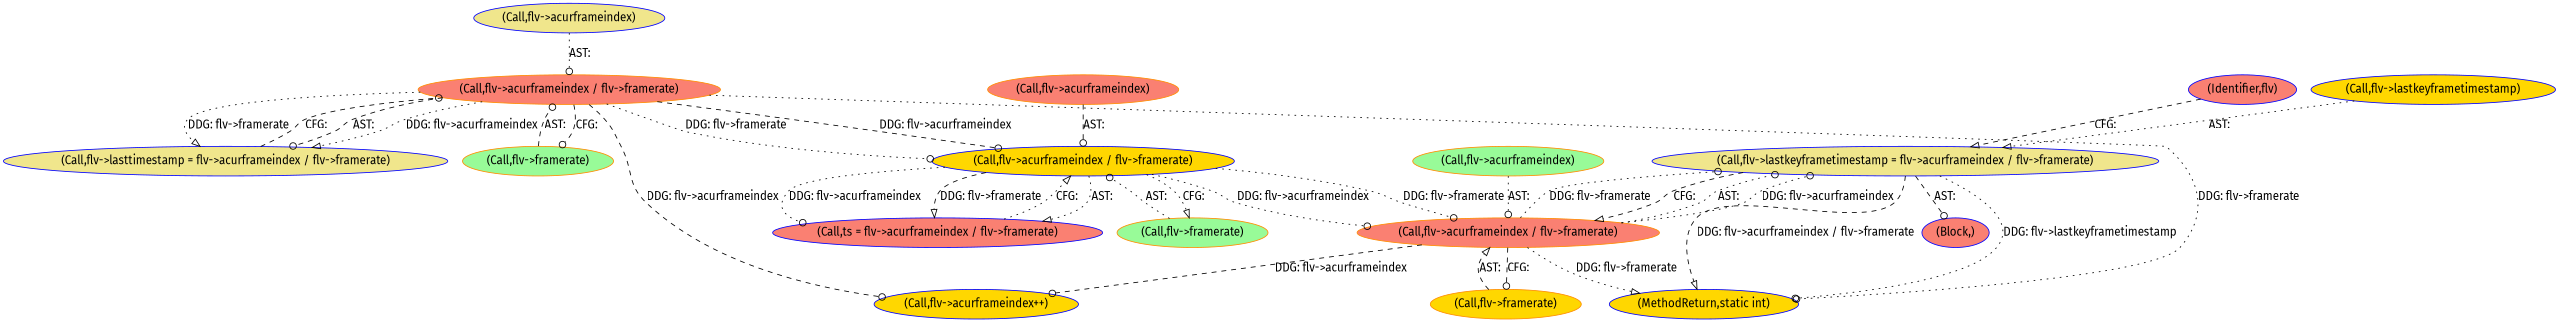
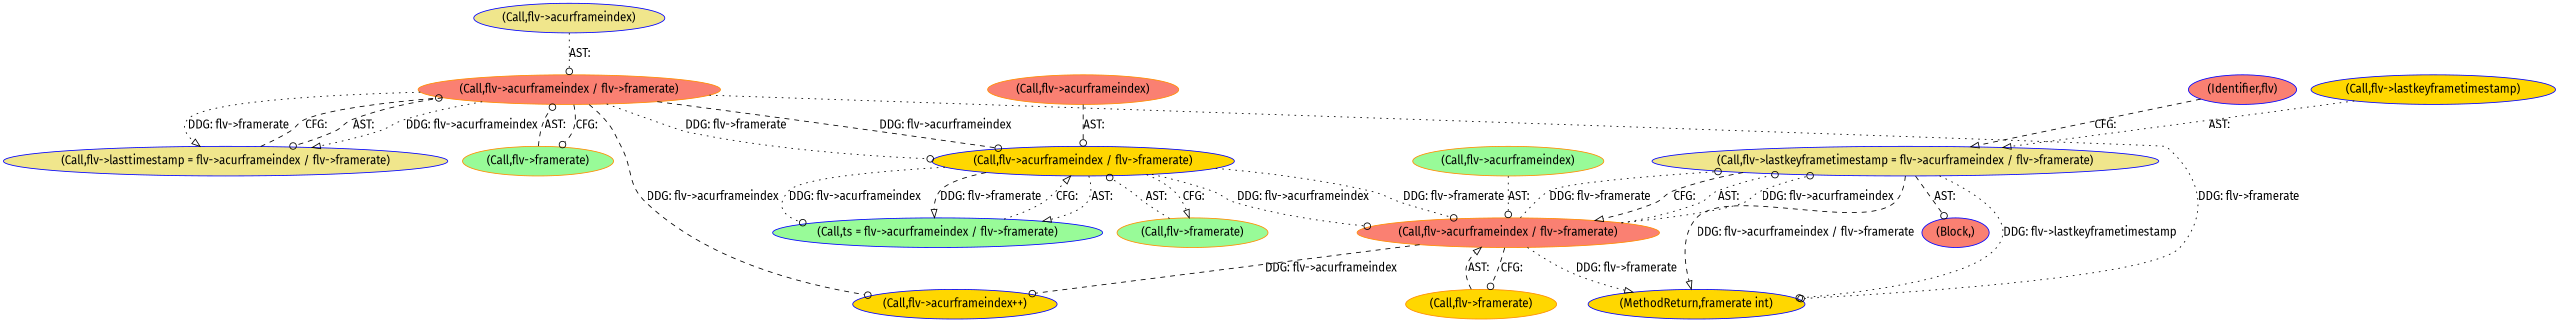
(938, 233) -> (938, 233)
(1704, 304) -> (1697, 304)
